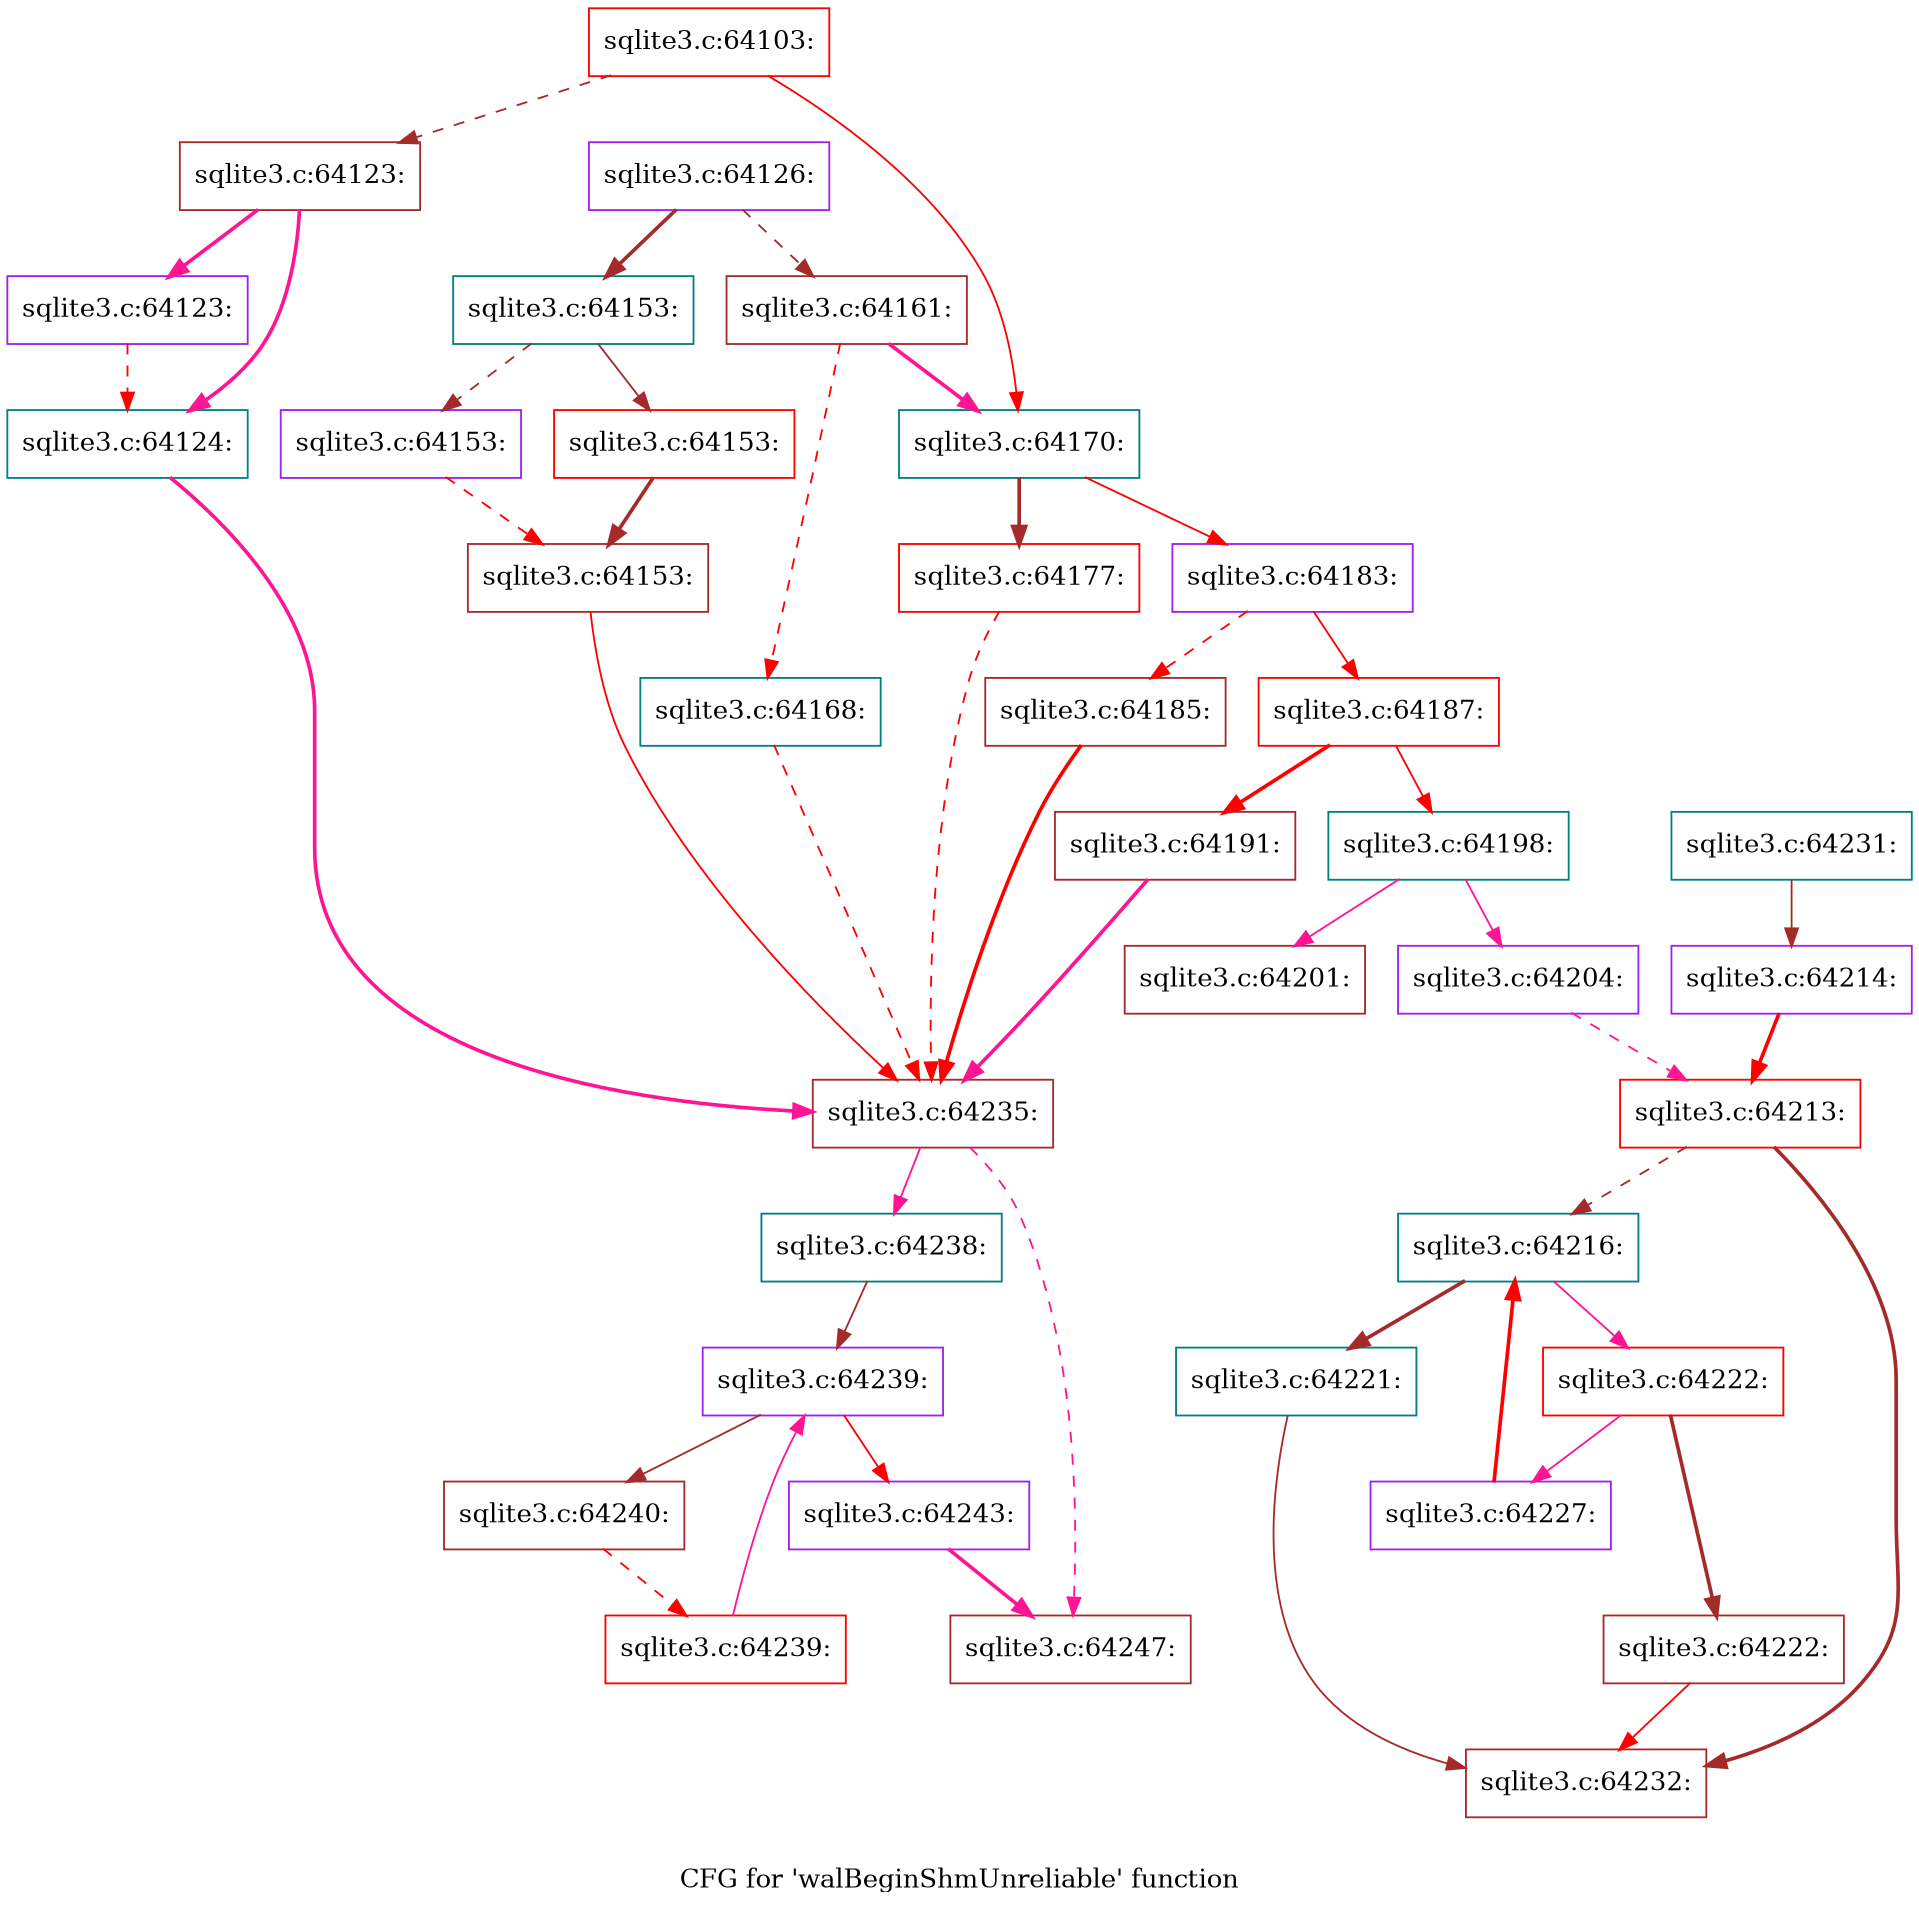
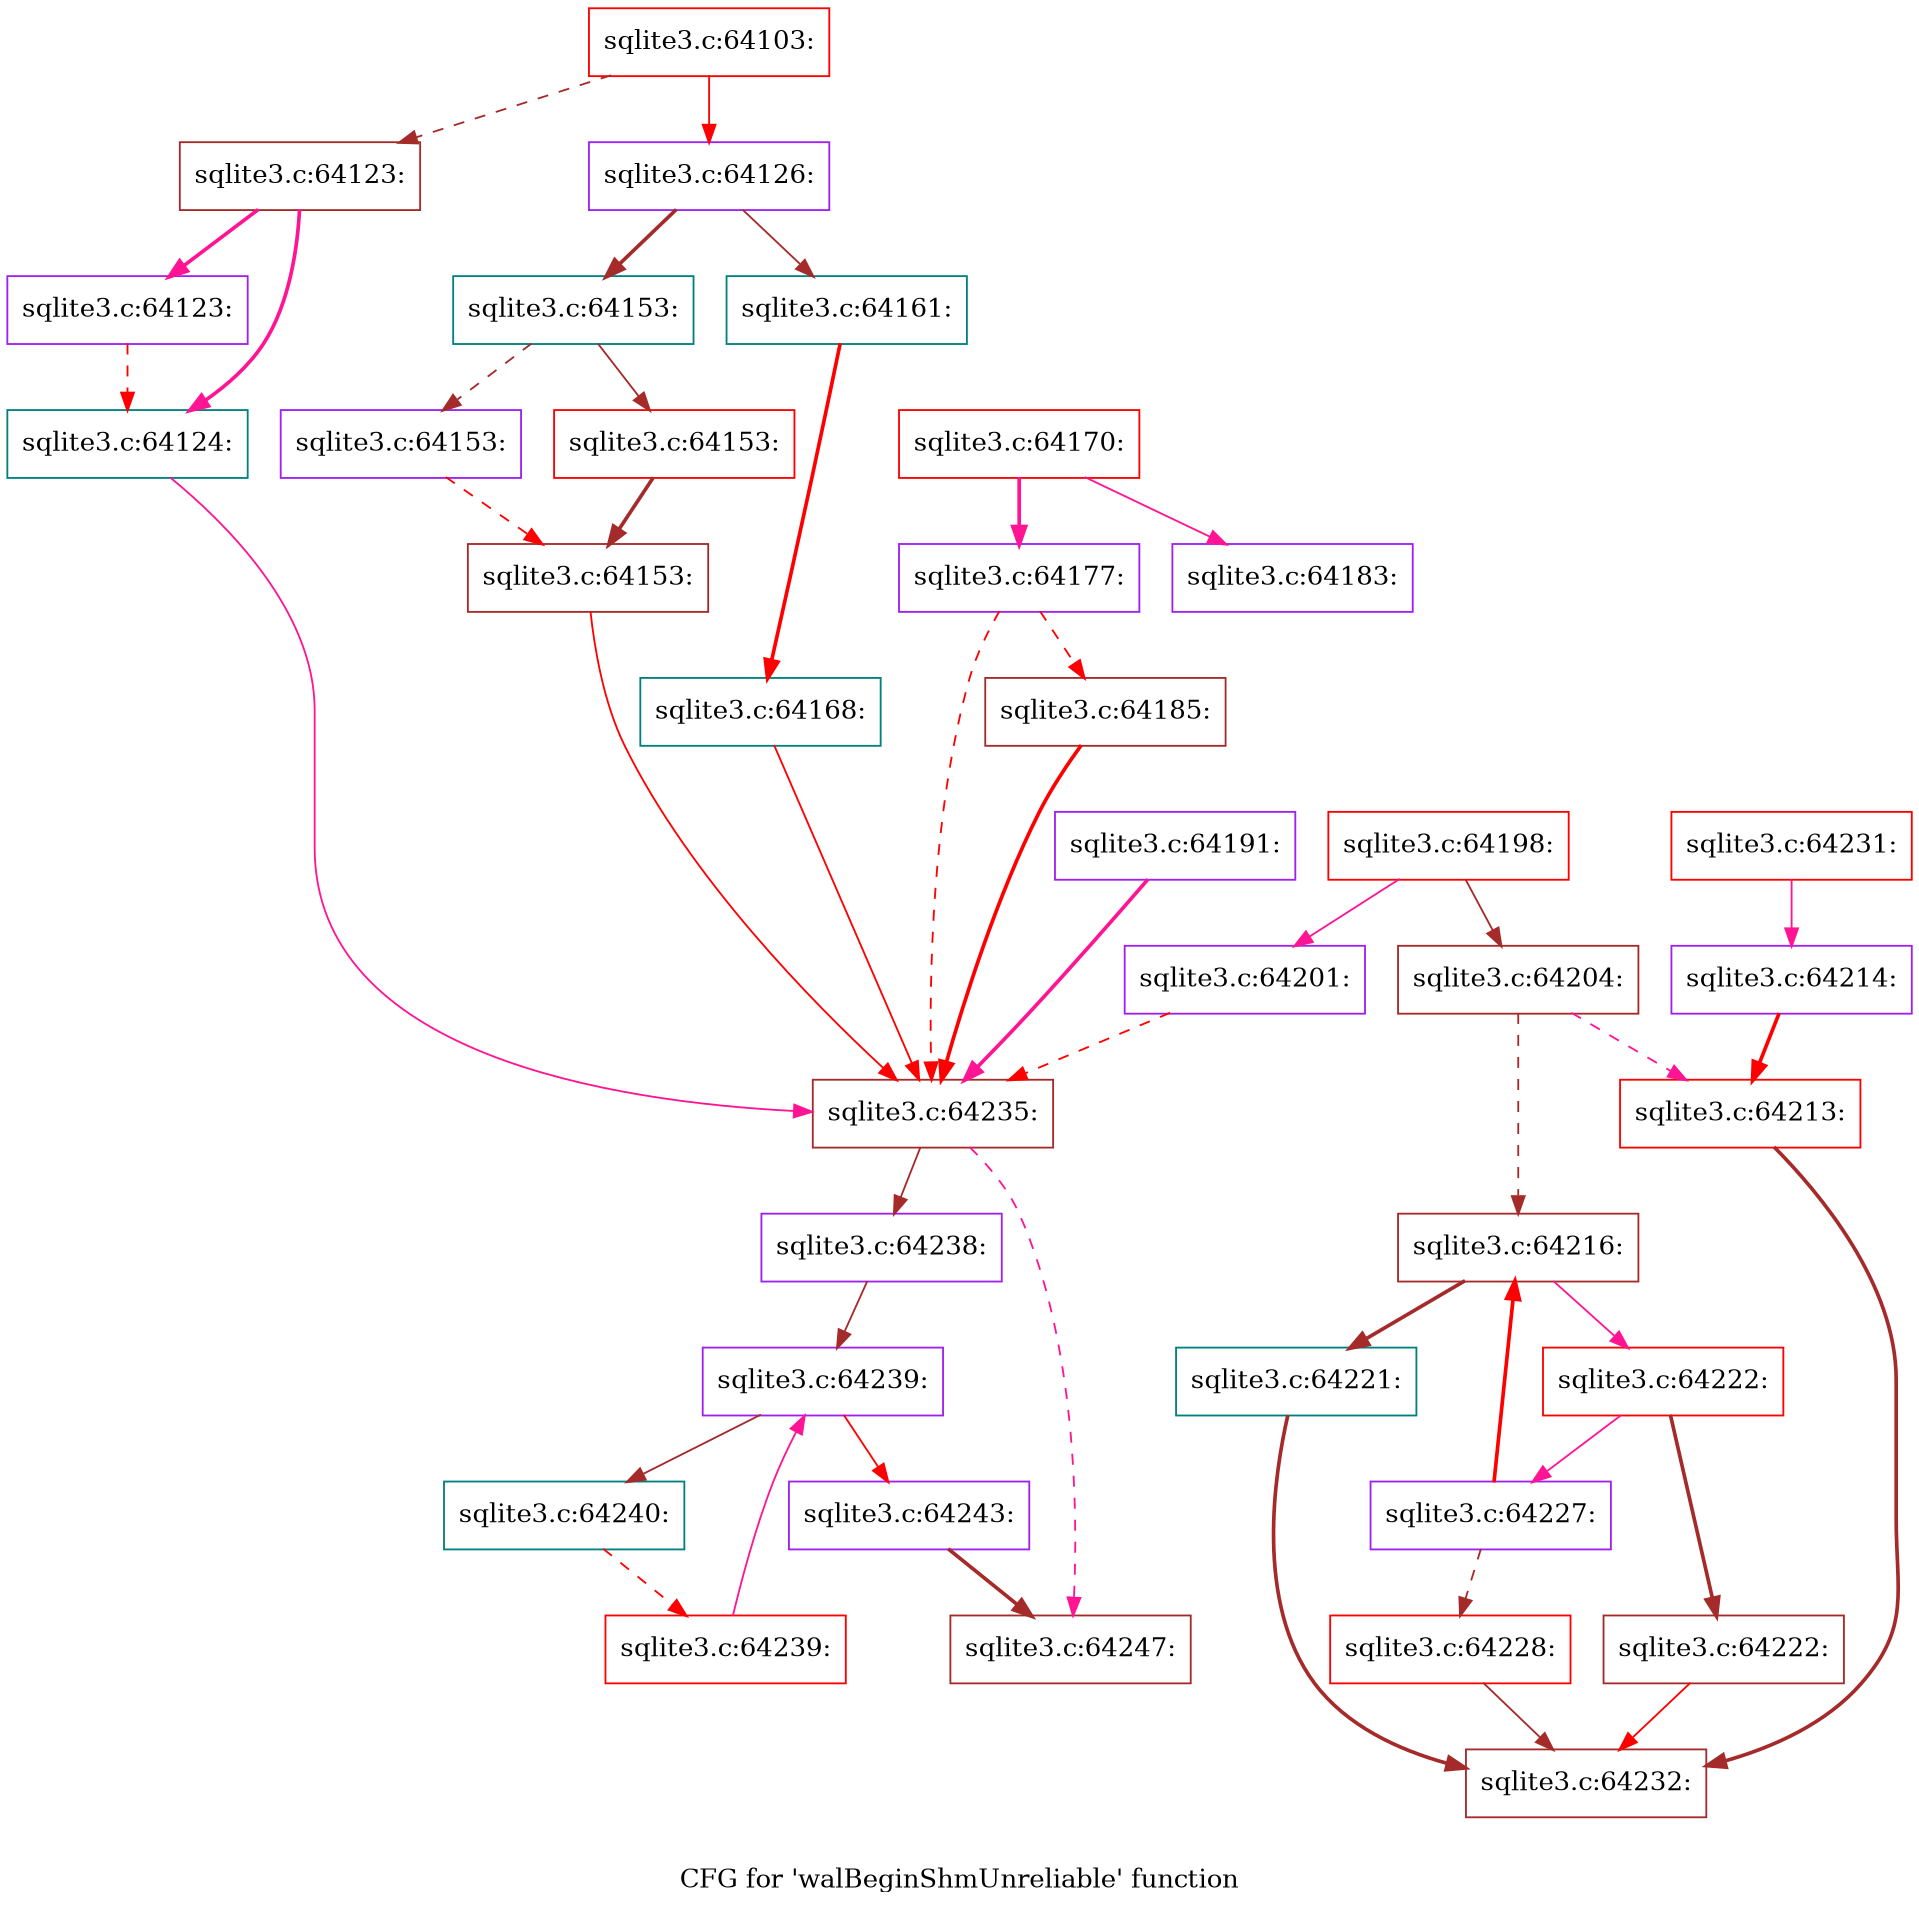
(932, 205) -> (709, 100)
(771, 237) -> (771, 237)
(847, 310) -> (847, 310)
(926, 371) -> none
(1019, 444) -> (1019, 444)
(807, 502) -> (807, 502)
(1019, 502) -> (1019, 502)
(1147, 507) -> (1147, 507)
(1019, 578) -> (1019, 578)
(1207, 640) -> (1057, 637)
(1379, 712) -> none
(1175, 846) -> (1175, 846)
(1449, 846) -> (1449, 846)
(1792, 846) -> (1792, 846)
(843, 904) -> (843, 904)
(1792, 904) -> (1792, 904)
(1479, 905) -> (1479, 905)
(338, 933) -> (338, 933)
(1245, 980) -> (1245, 980)
(1518, 980) -> (1518, 980)
none -> (1098, 1043)
(911, 1172) -> (911, 1172)
(1637, 1176) -> (1518, 1104)
(882, 1248) -> (882, 1248)
(1518, 1248) -> (1518, 1248)
(564, 1515) -> (564, 1515)
(983, 1577) -> (983, 1577)
(1288, 1630) -> (1288, 1630)
none -> (1450, 1649)
